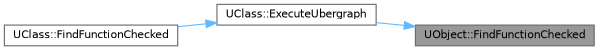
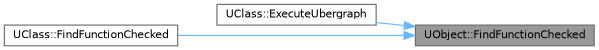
(192, 25) -> (291, 35)
